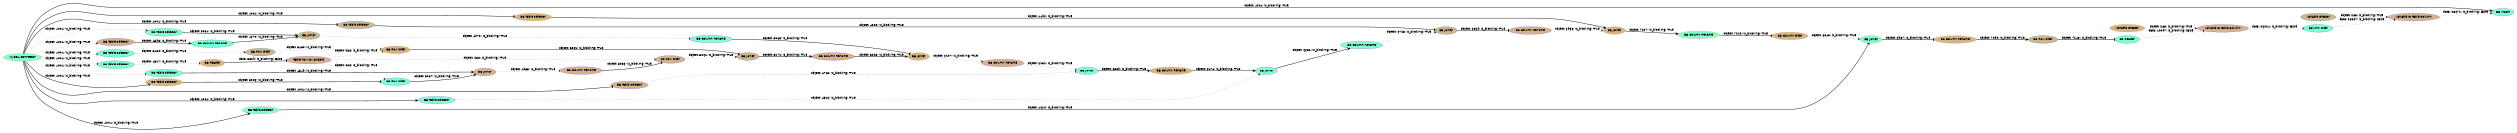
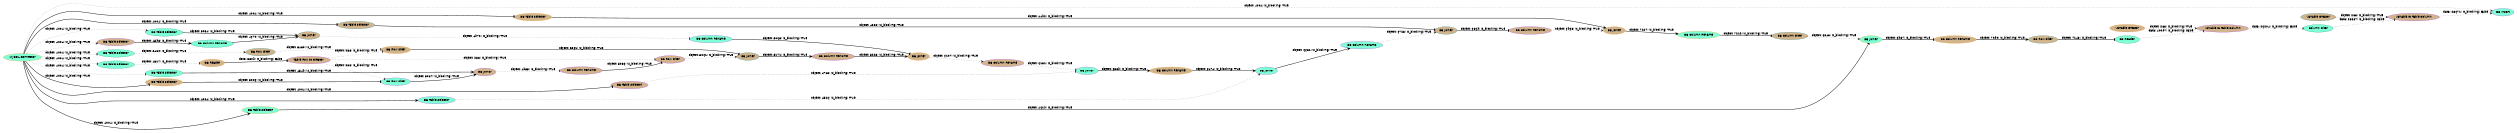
(1243, 7) -> (1243, 7)
(1790, 36) -> (1790, 36)
(309, 60) -> (309, 60)
